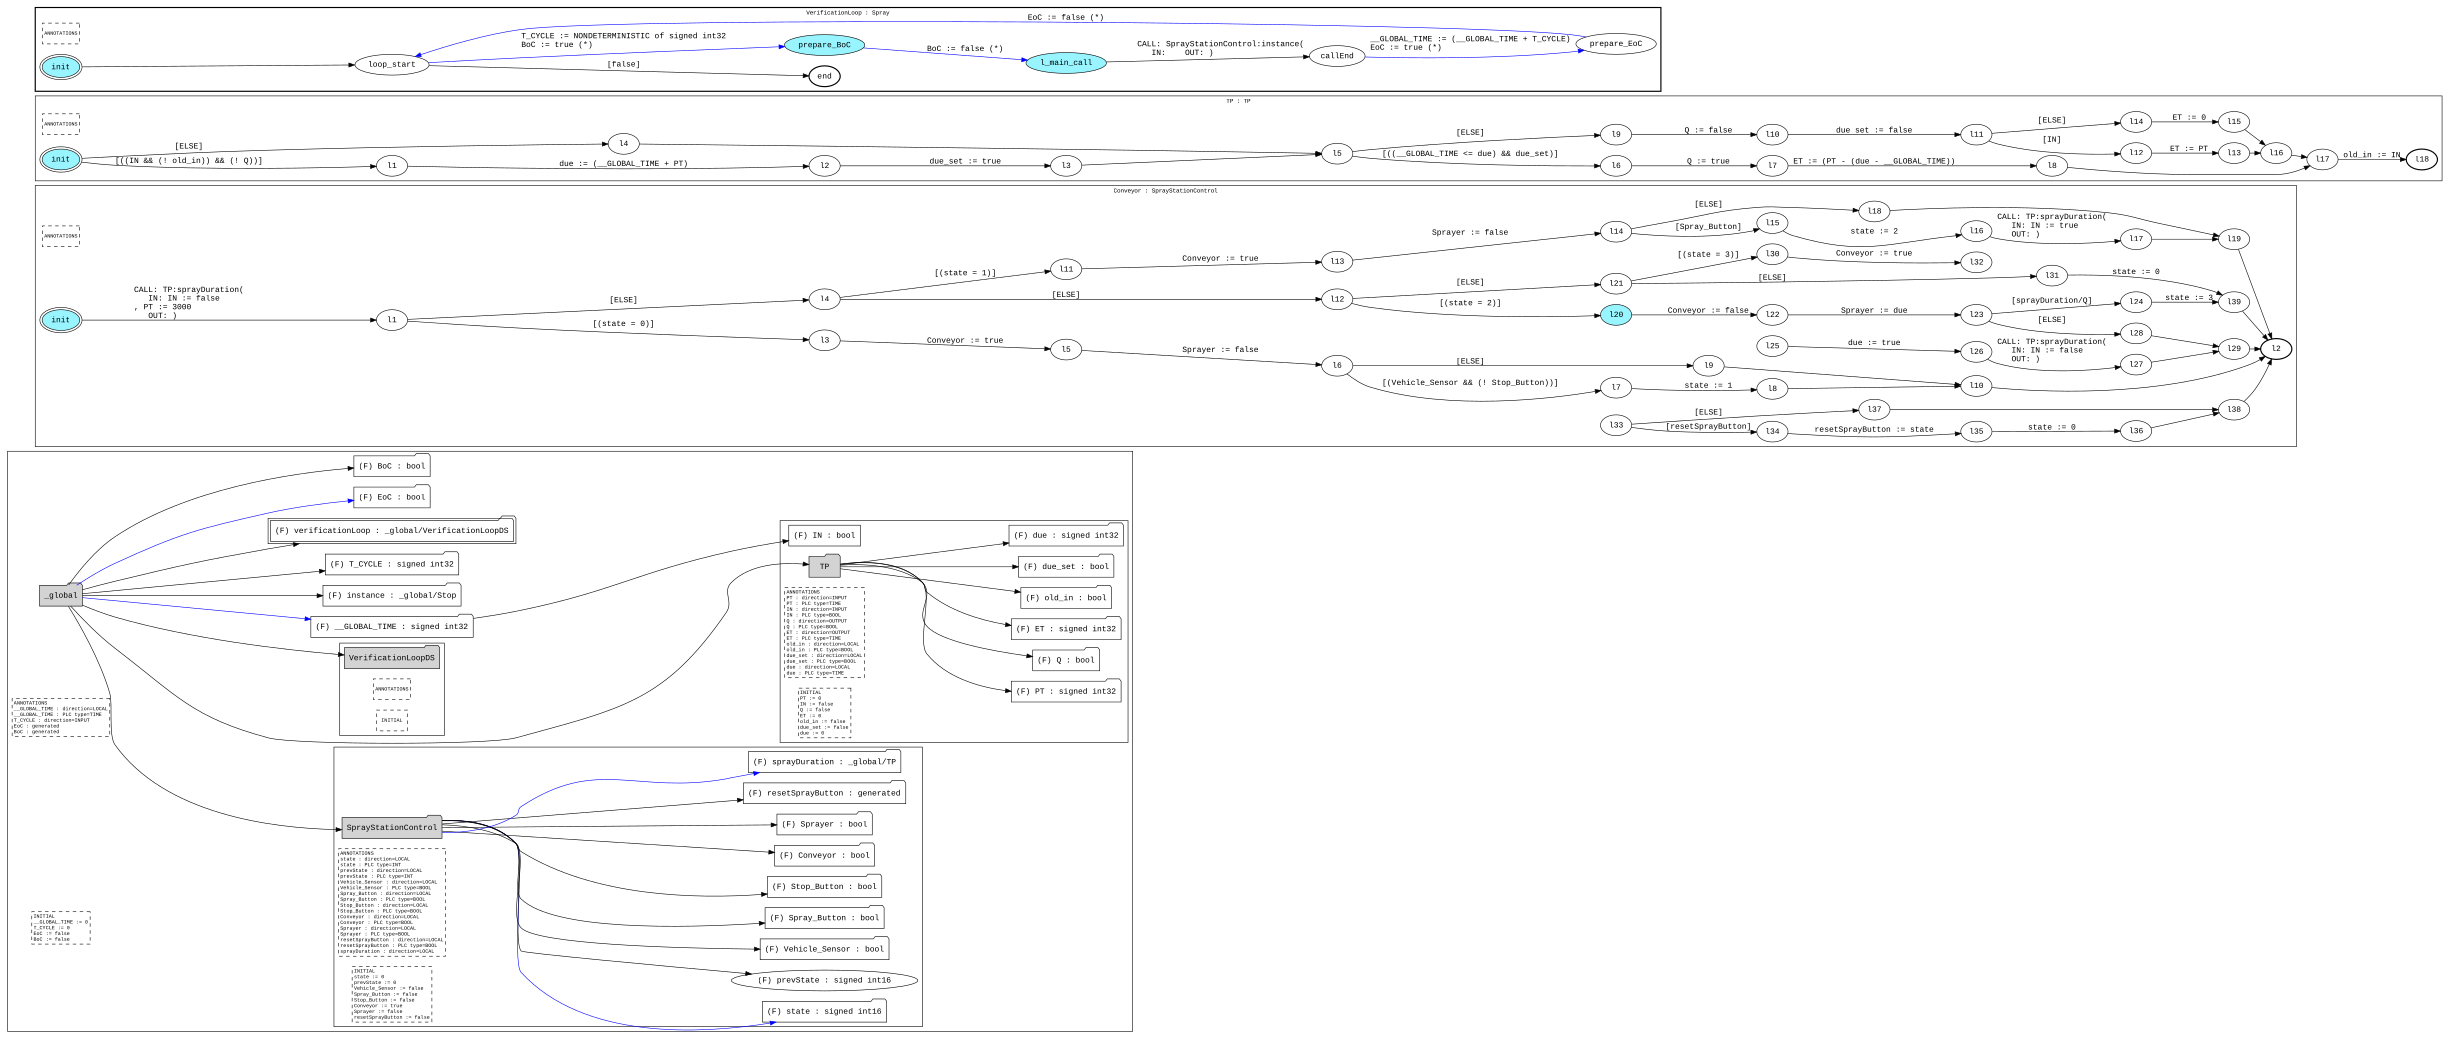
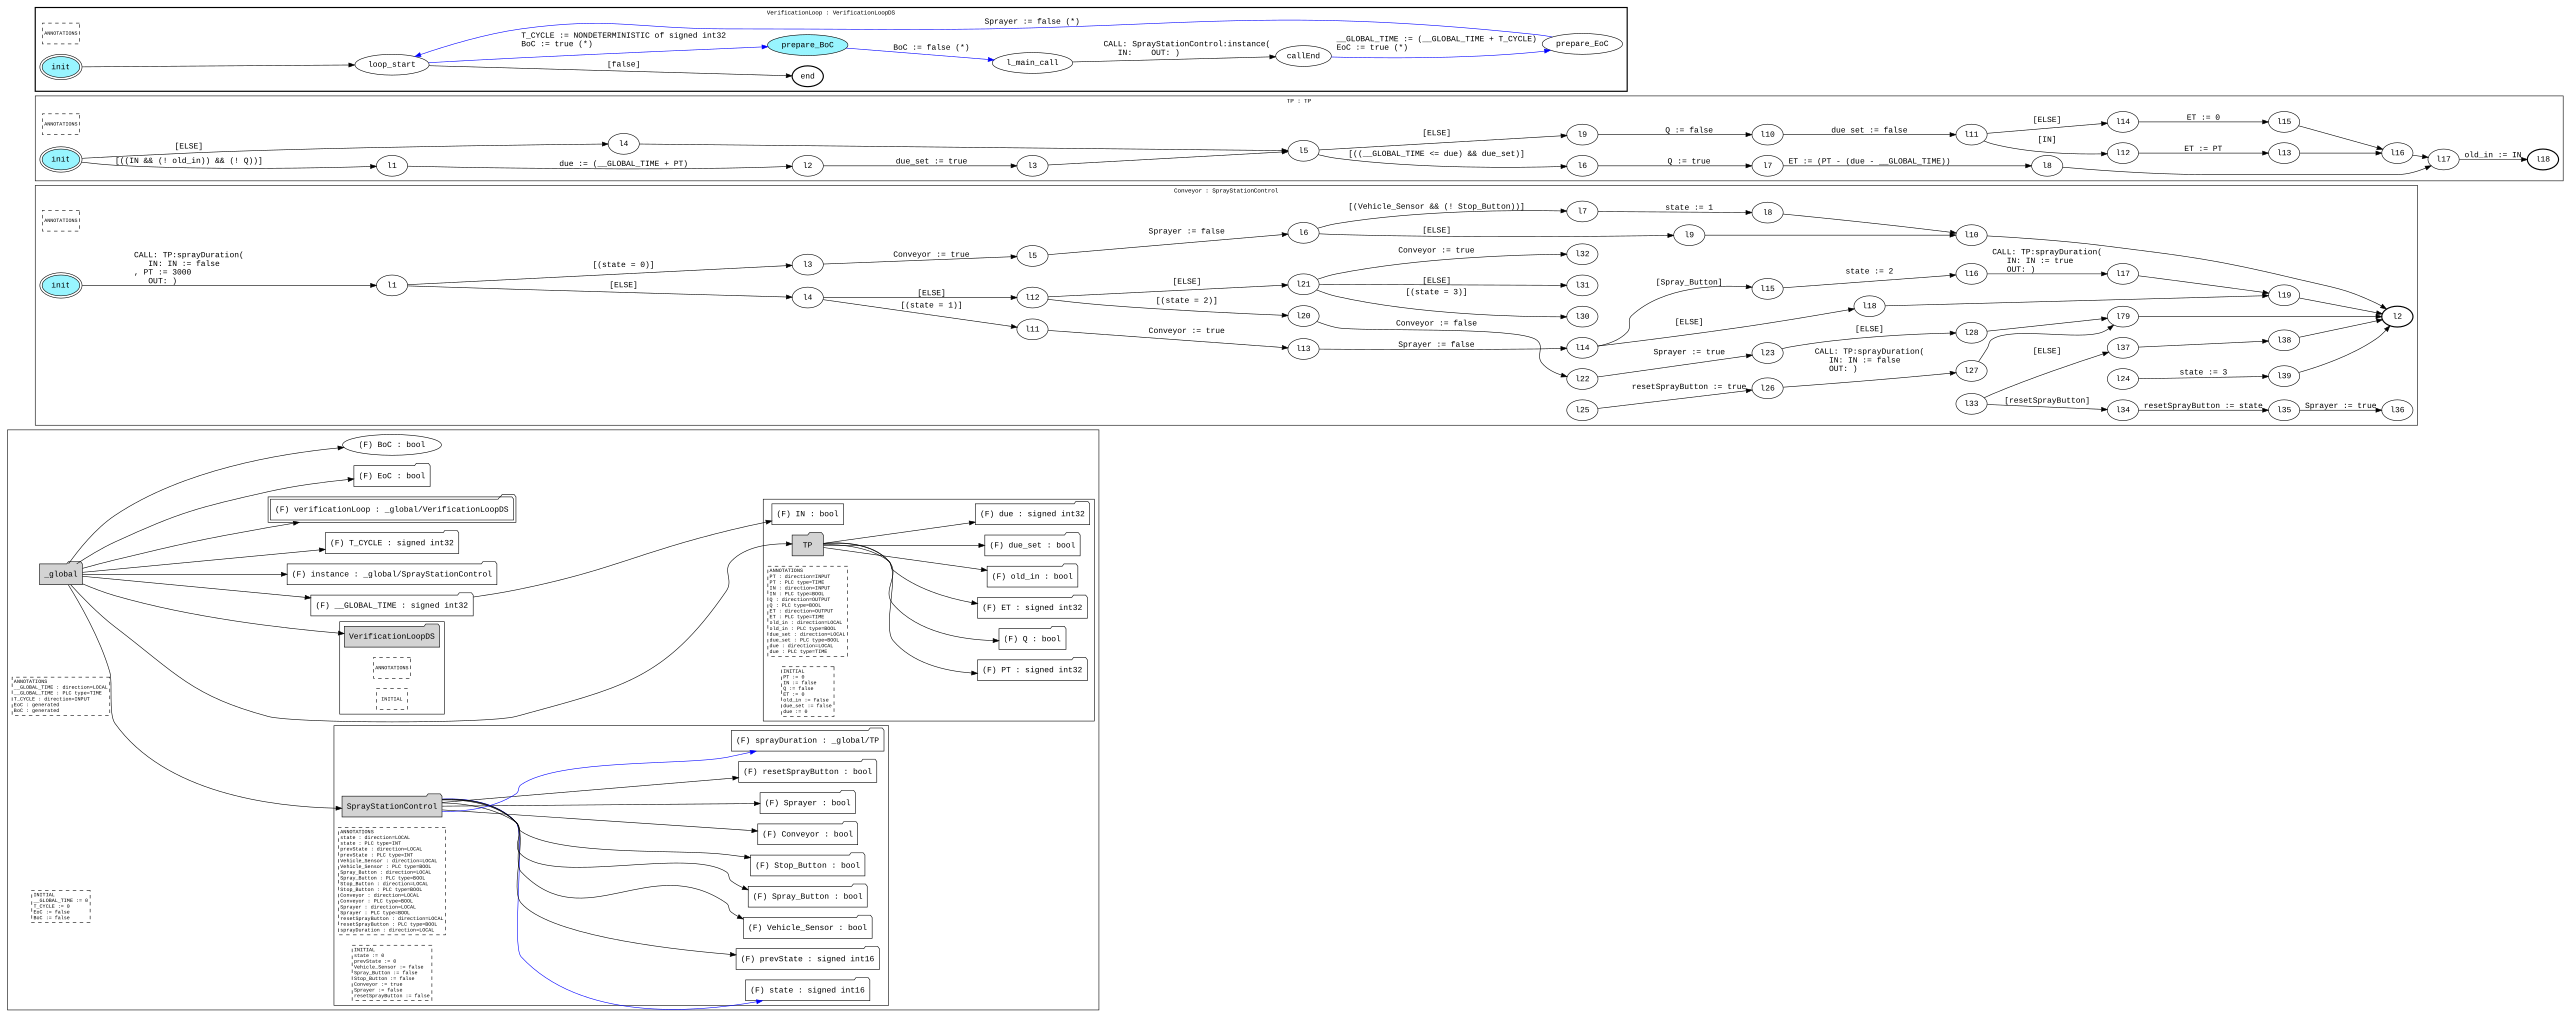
(848, 13) -> (831, 13)
(1066, 18) -> (1032, 22)
(1066, 63) -> (1032, 63)
(1871, 262) -> (1438, 260)
(2143, 278) -> none
(2053, 309) -> none
(1874, 311) -> (1689, 352)
(1616, 315) -> (1304, 316)
(1874, 343) -> (1689, 387)
(2234, 349) -> (2123, 317)
(2182, 421) -> none
(2052, 427) -> (2341, 406)
(392, 466) -> (392, 445)
(207, 528) -> (207, 506)
(392, 596) -> (392, 574)
(194, 608) -> (194, 587)
(825, 793) -> (808, 772)
(825, 980) -> (808, 959)
